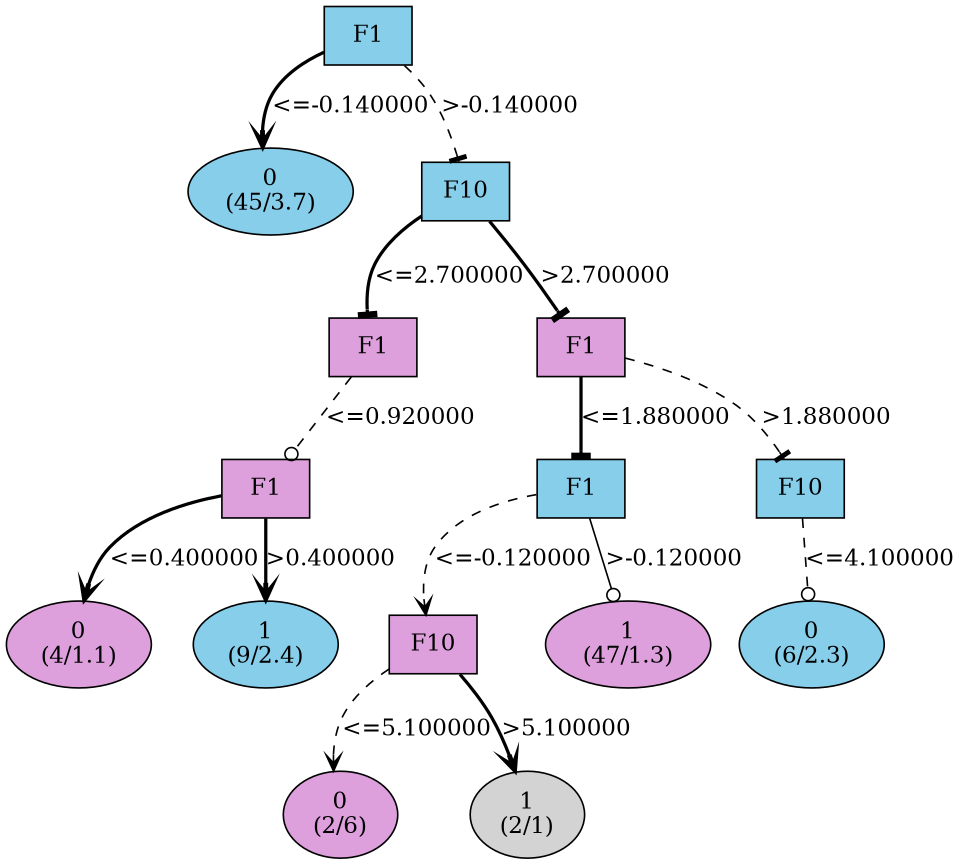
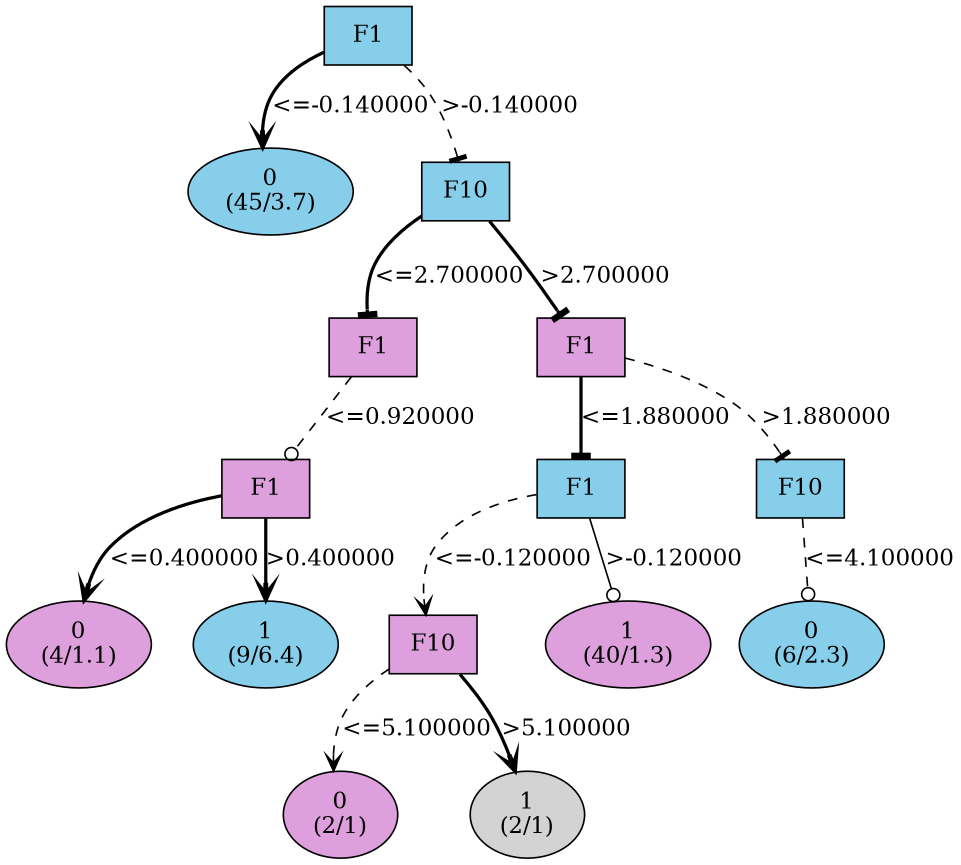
(266, 644) -> (266, 644)
(628, 644) -> (628, 644)
(341, 815) -> (341, 815)
